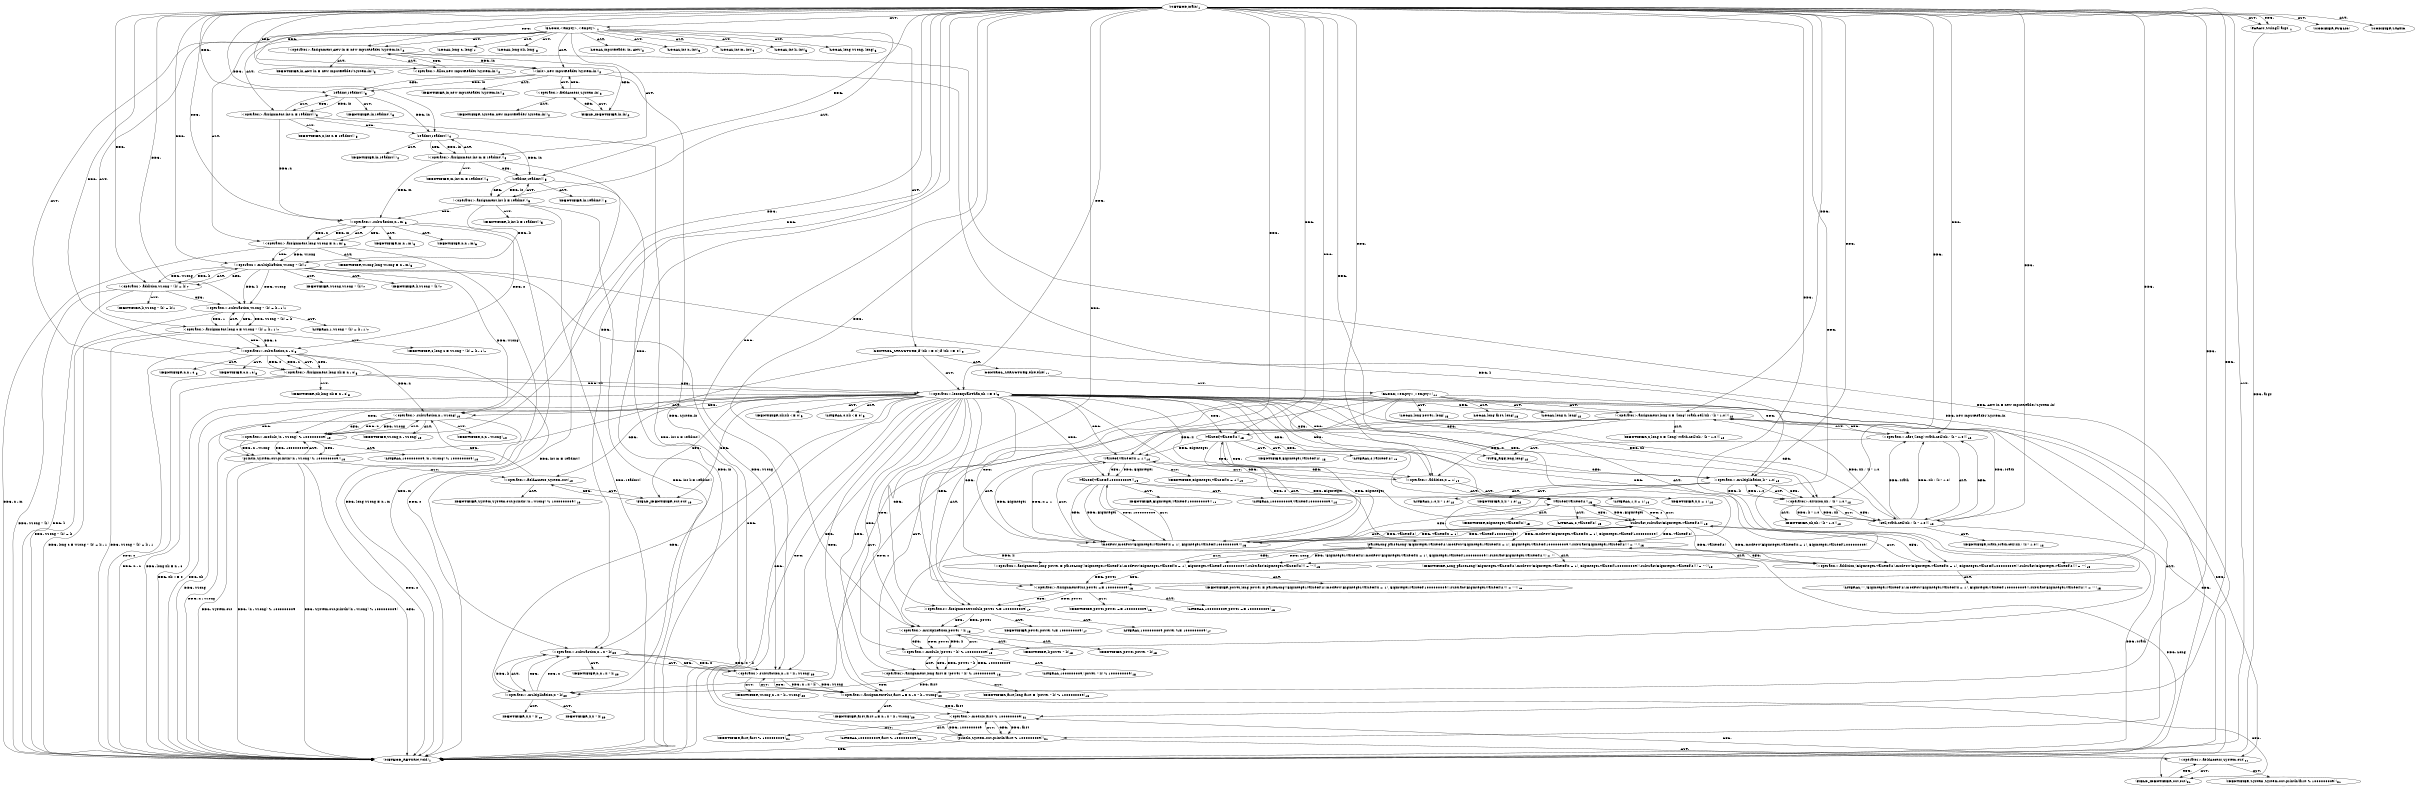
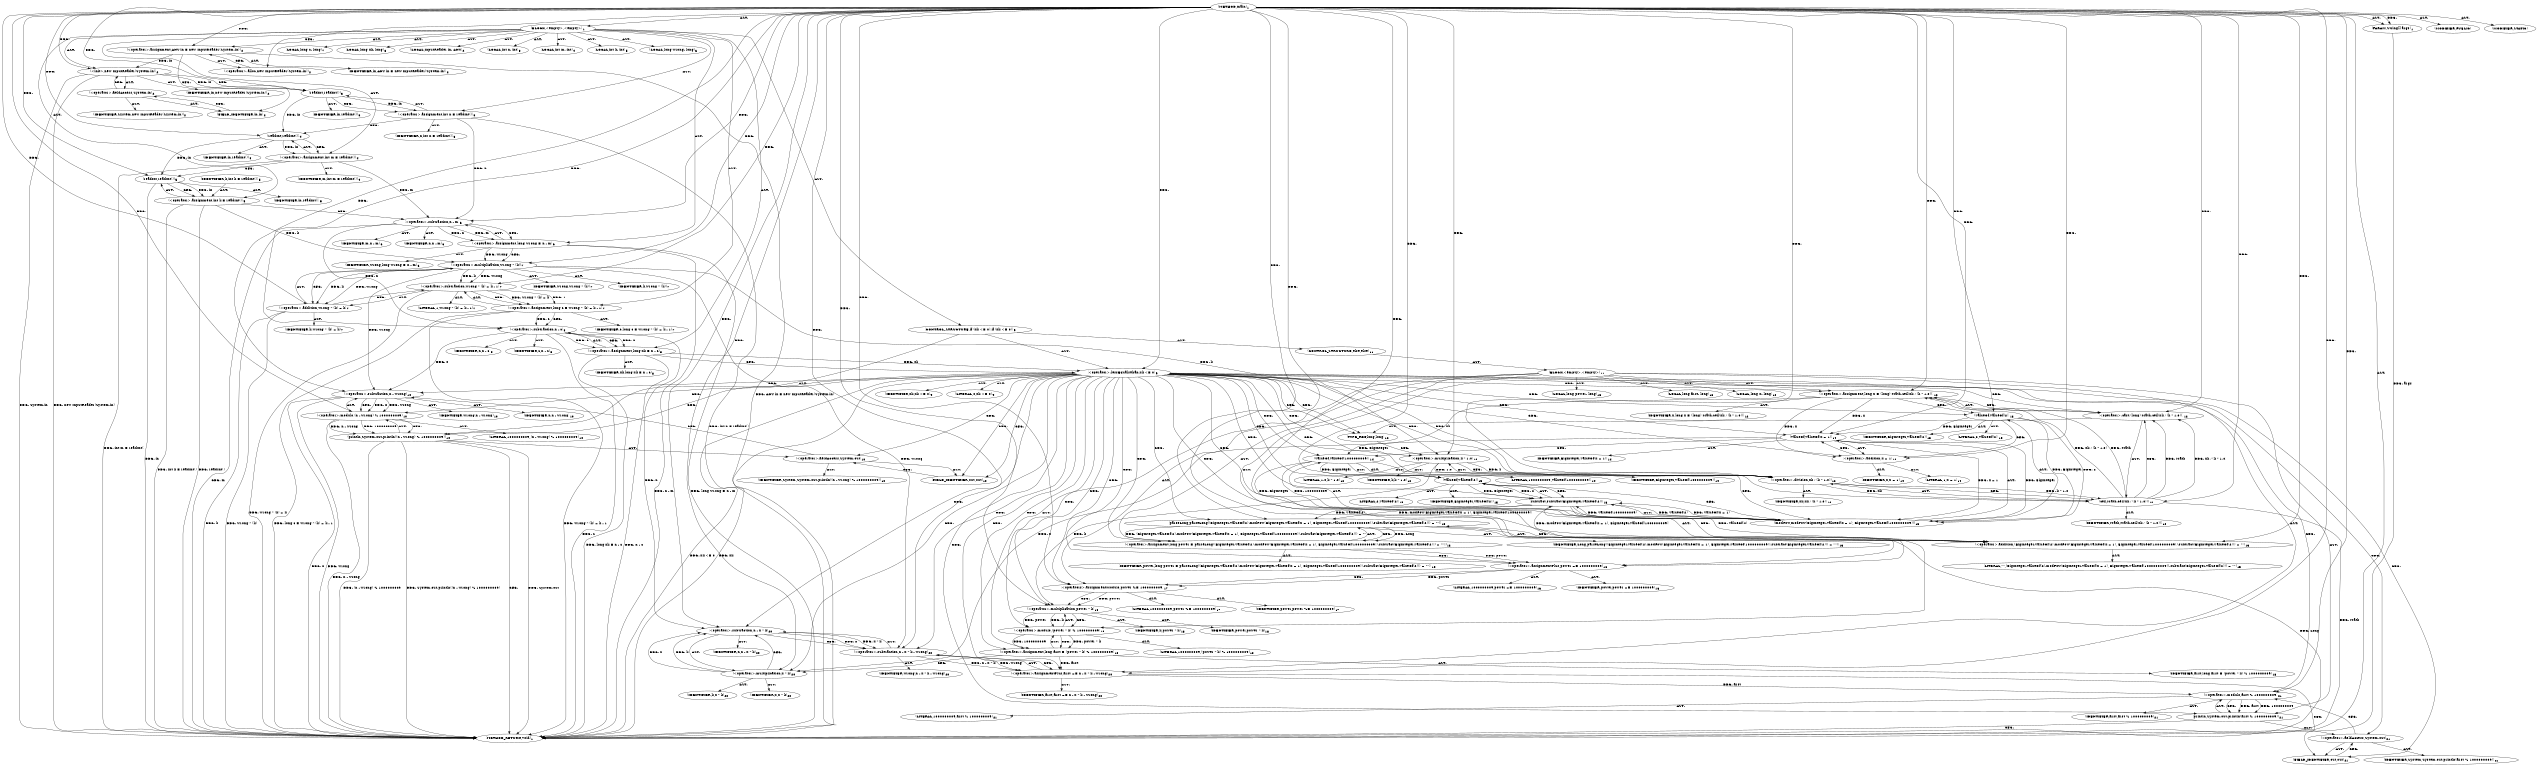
(502, 211) -> (220, 189)
none -> (389, 299)
(1787, 459) -> (1309, 437)
